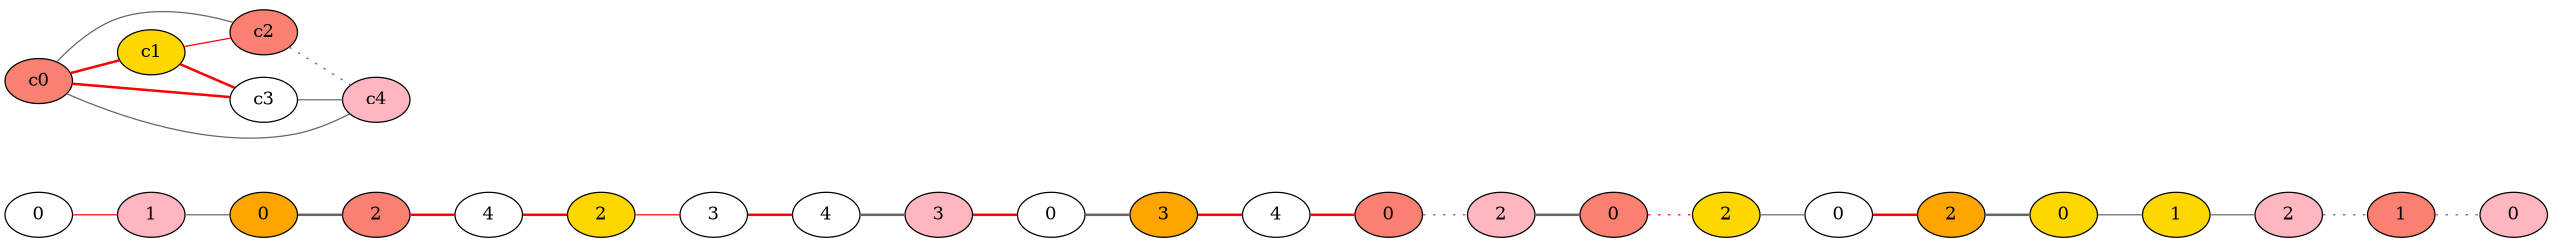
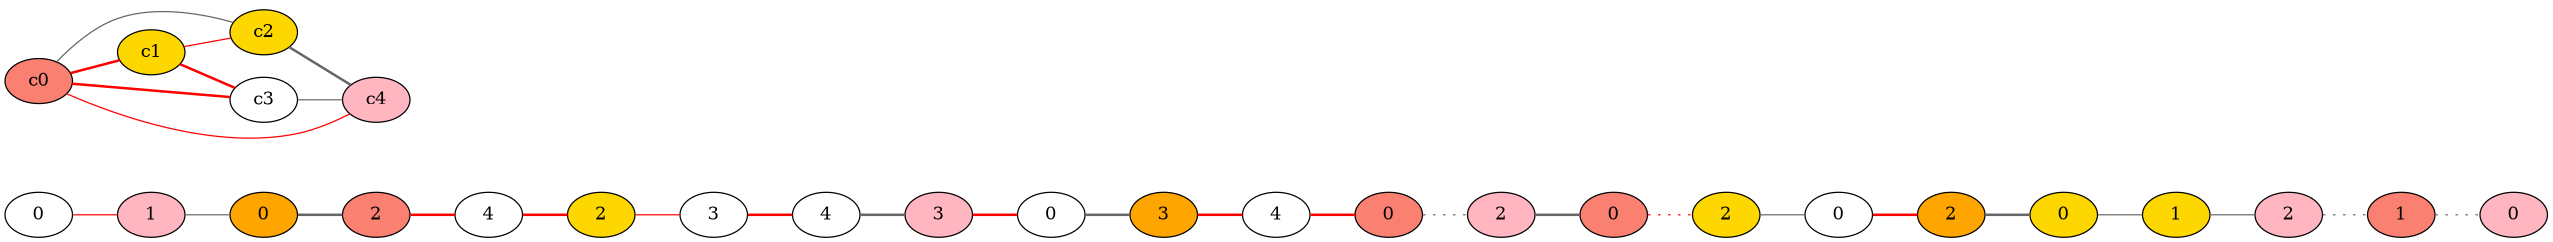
(264, 32) -> (264, 32)
(320, 66) -> (320, 66)
(207, 135) -> (207, 135)
